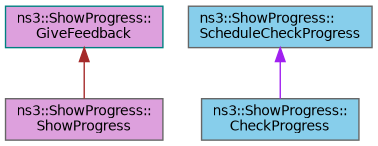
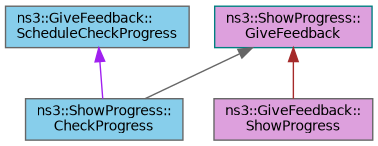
(280, 27) -> (97, 27)
none -> (192, 76)
(84, 119) -> (293, 119)
